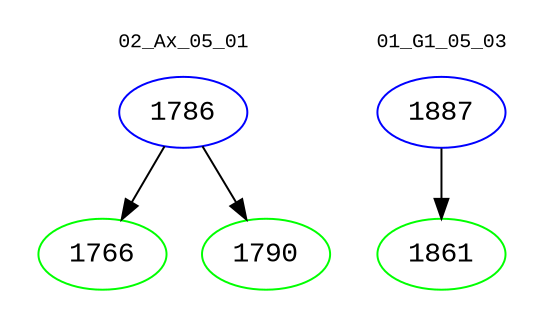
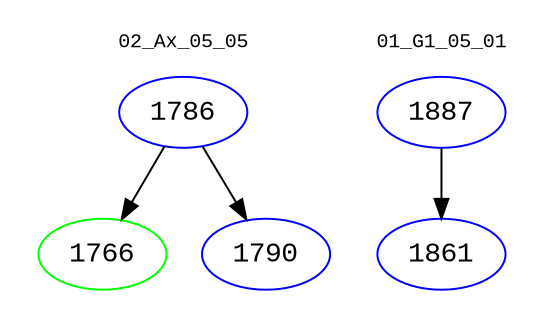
(184, 42) -> (184, 42)
(442, 42) -> (442, 42)
(266, 254) -> (266, 254)
(441, 254) -> (441, 254)
